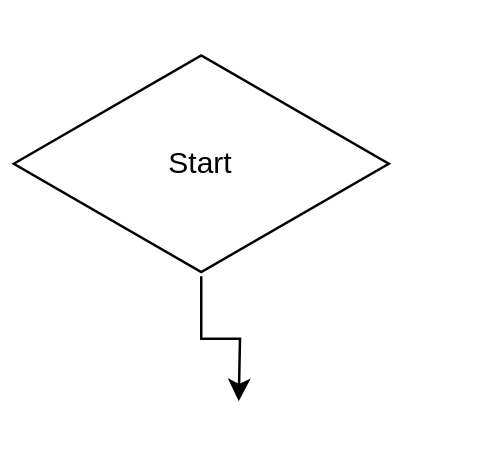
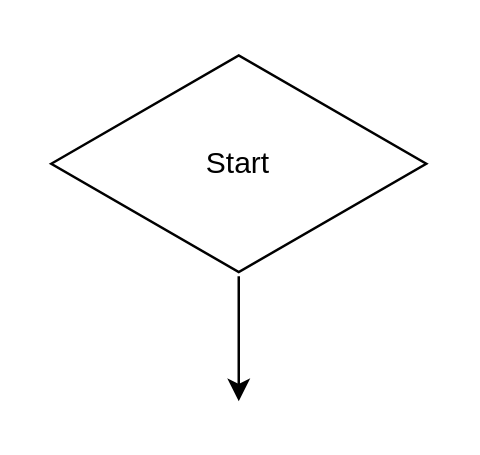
(201, 164) -> (239, 164)
